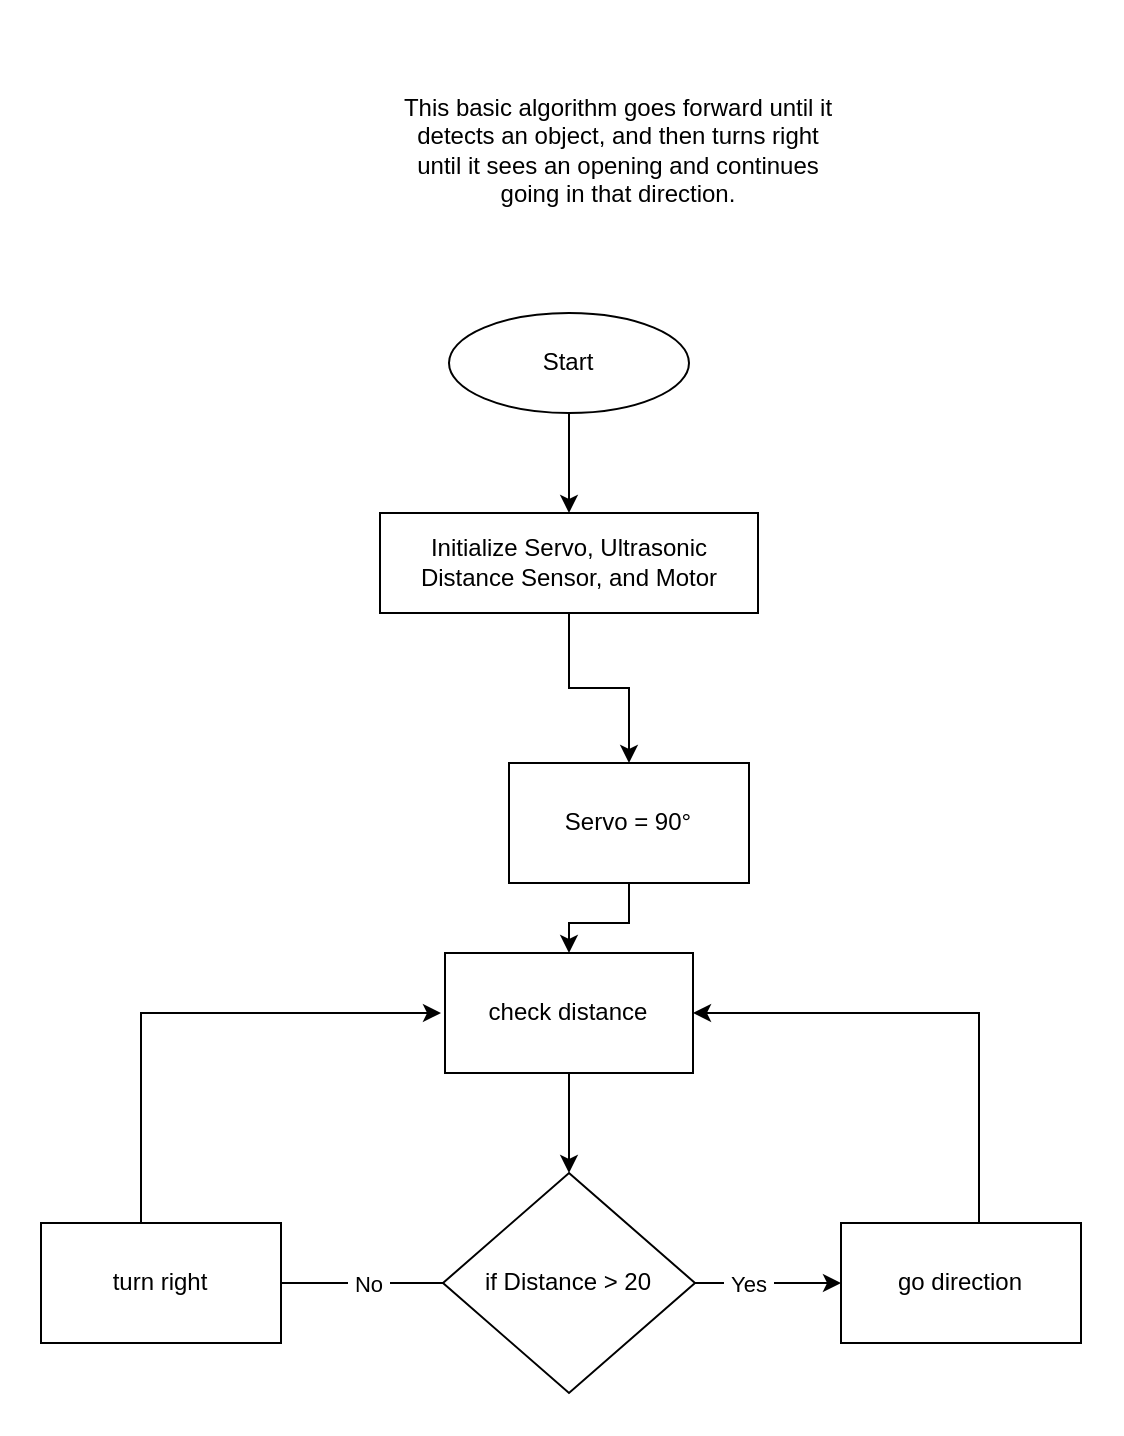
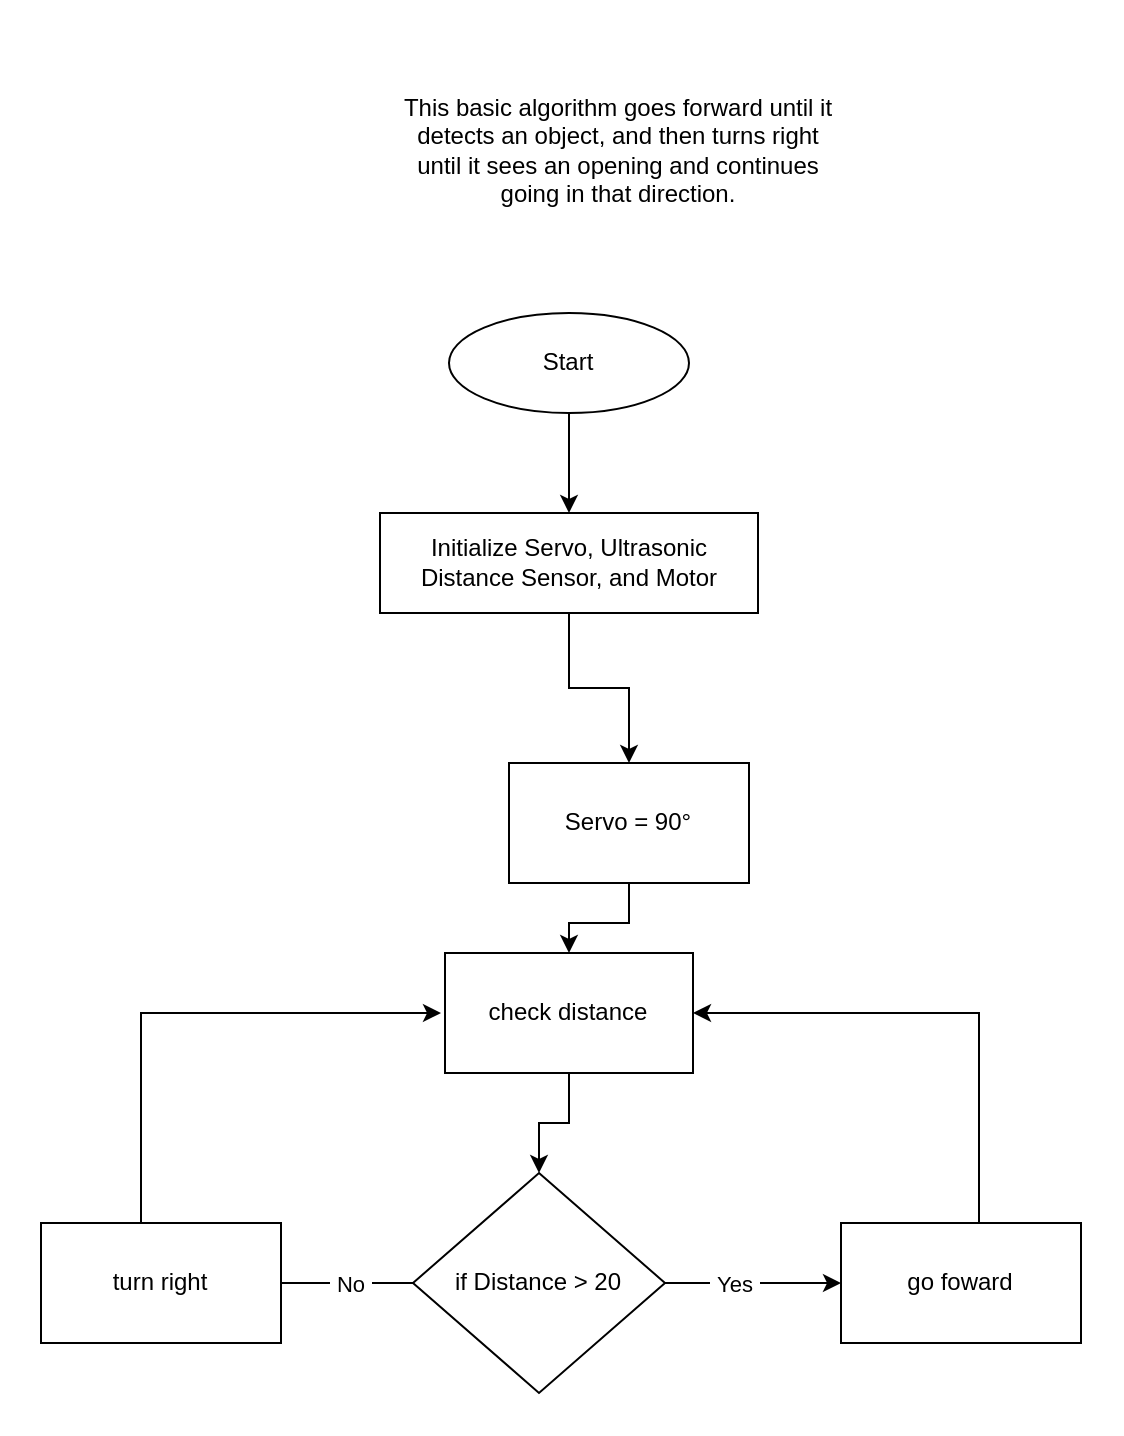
(569, 1283) -> (539, 1283)
(961, 1283) -> (961, 1283)
